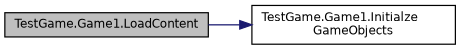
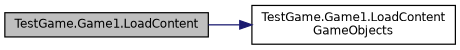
(354, 25) -> (354, 25)
